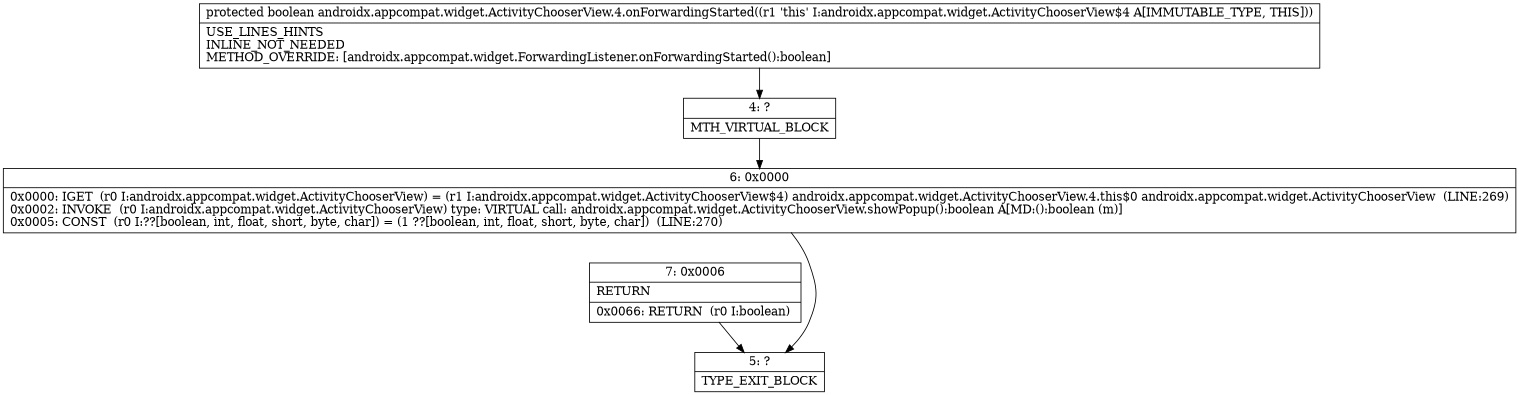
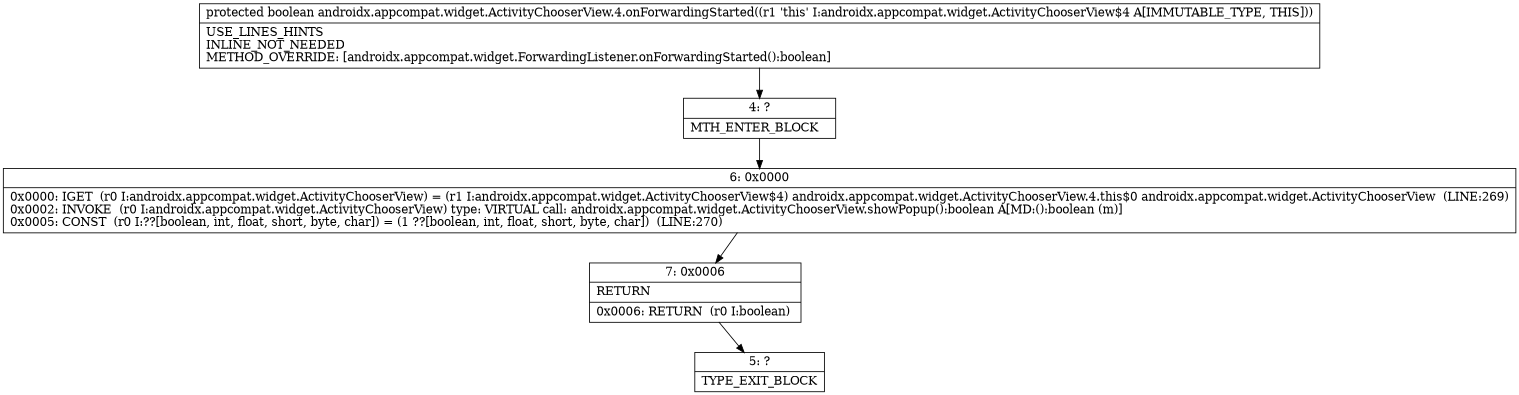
(760, 128) -> (755, 128)
(816, 290) -> (729, 244)
(695, 312) -> (695, 312)
